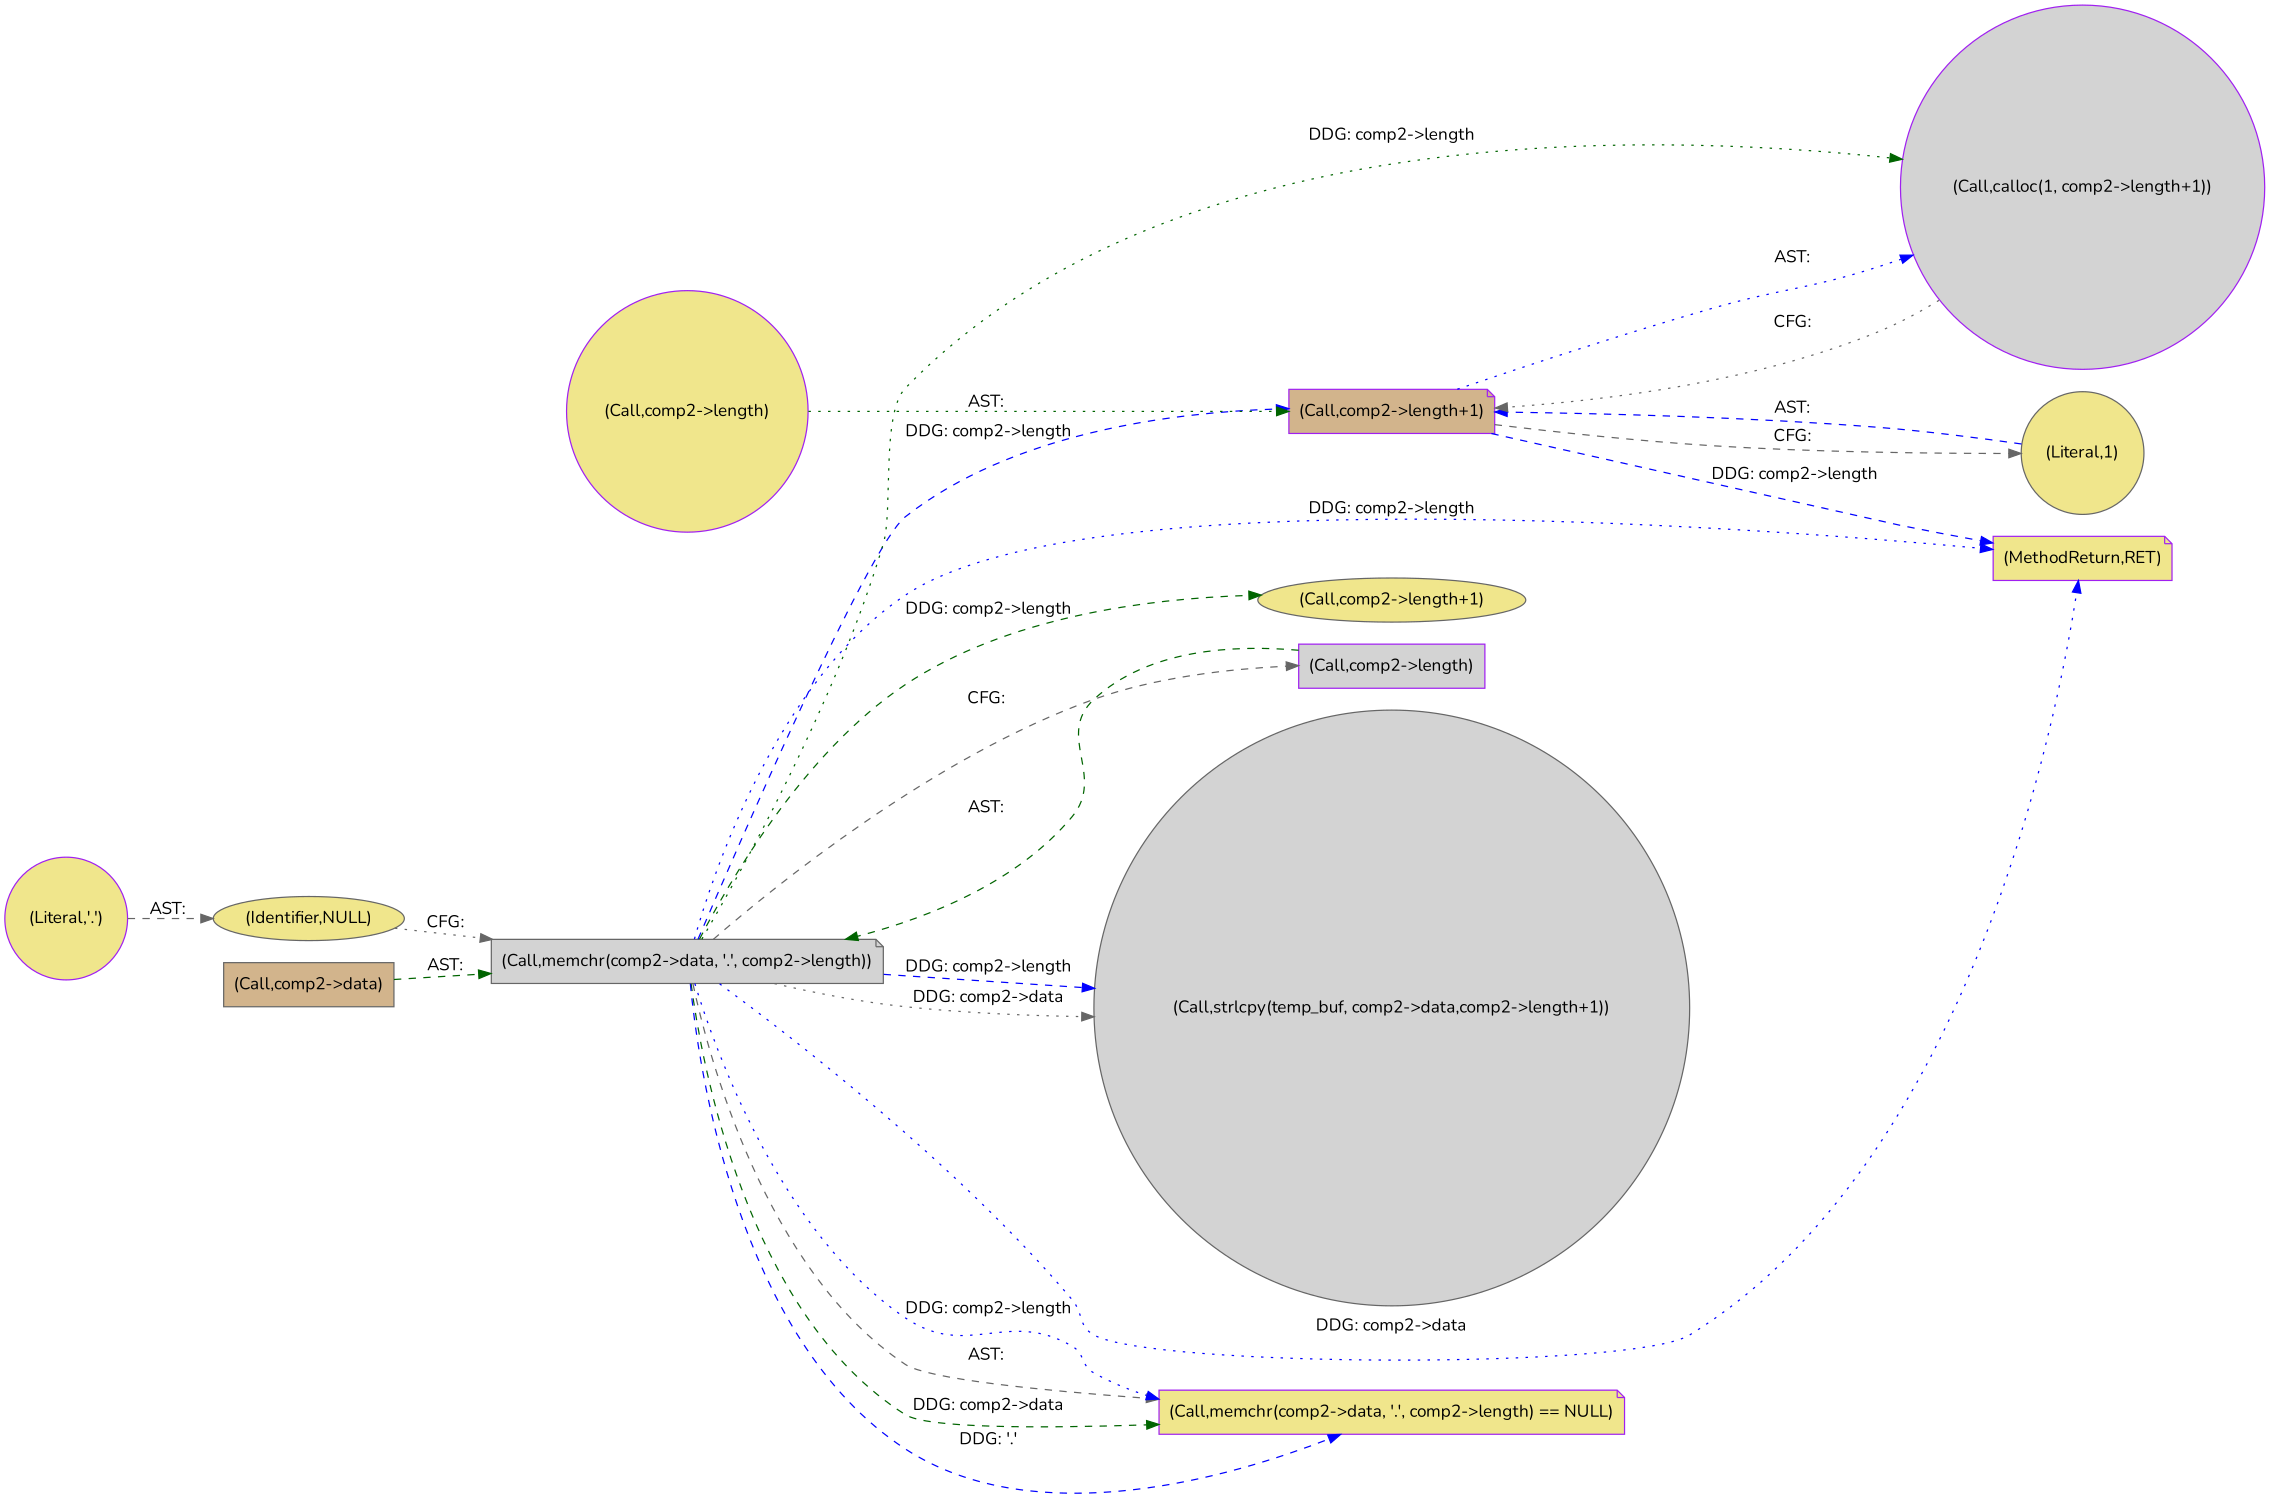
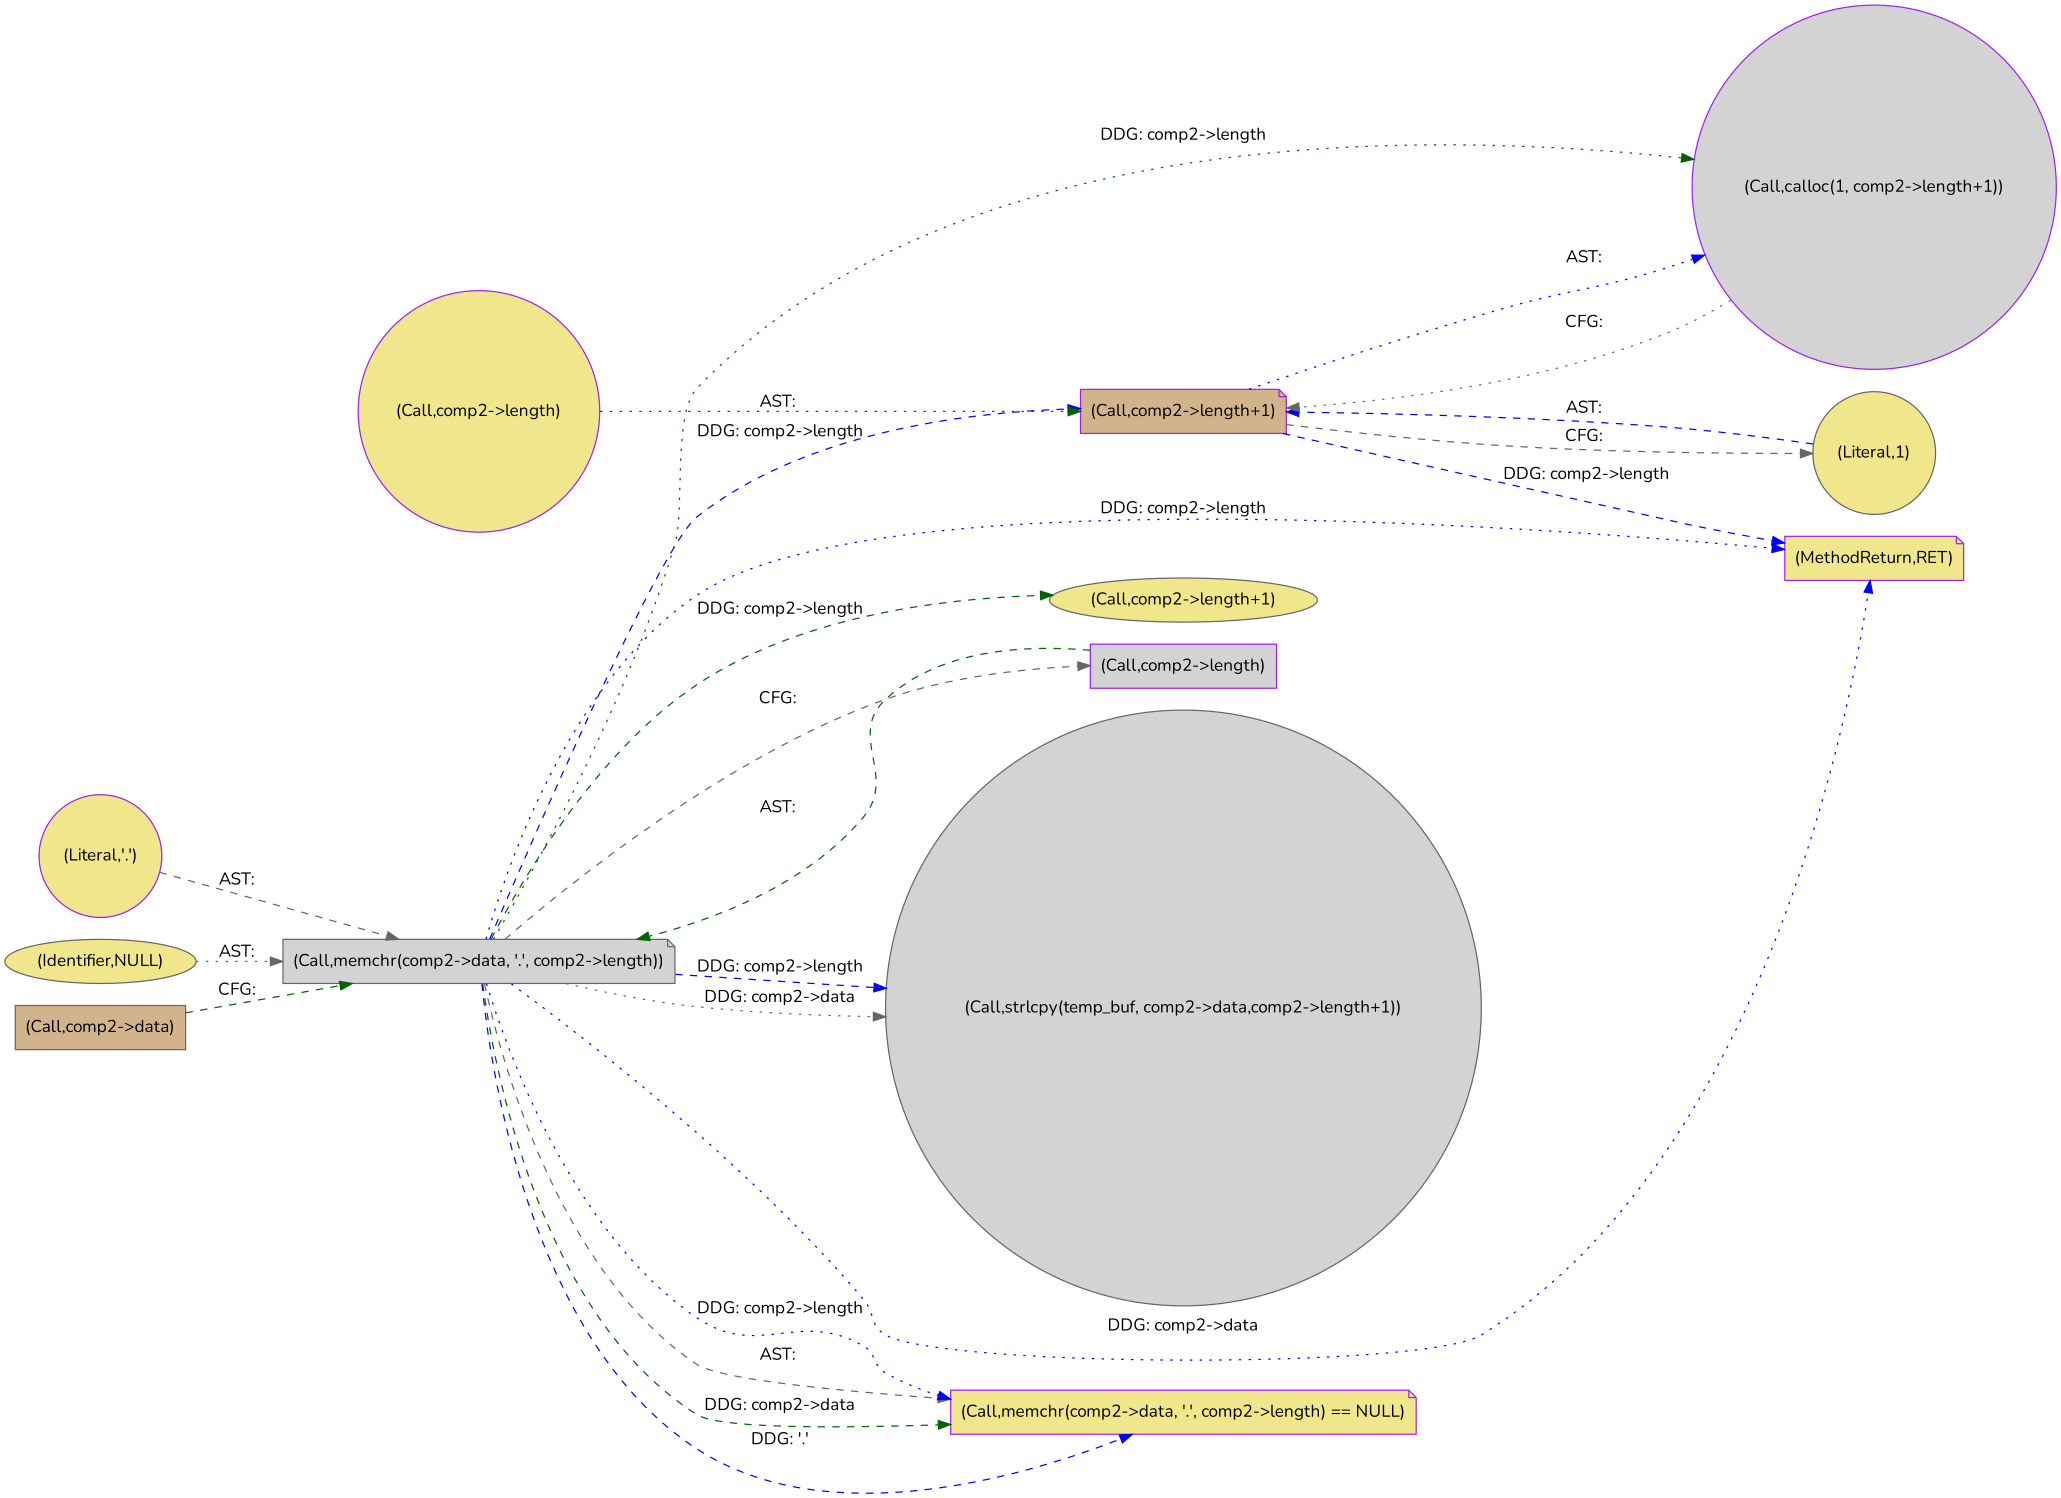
(164, 919) -> (273, 904)
(448, 923) -> (239, 952)
(448, 966) -> (239, 990)
